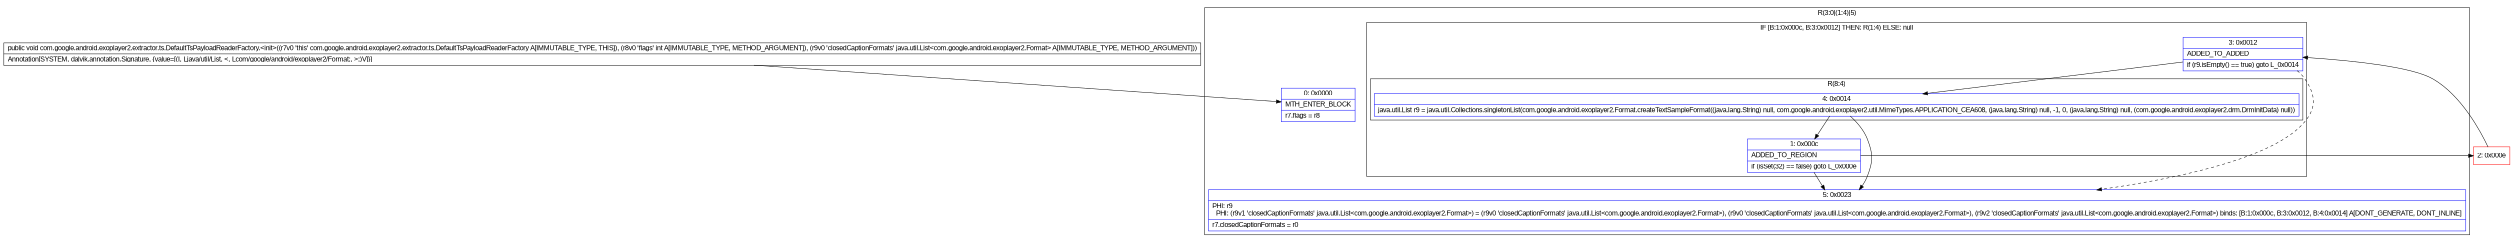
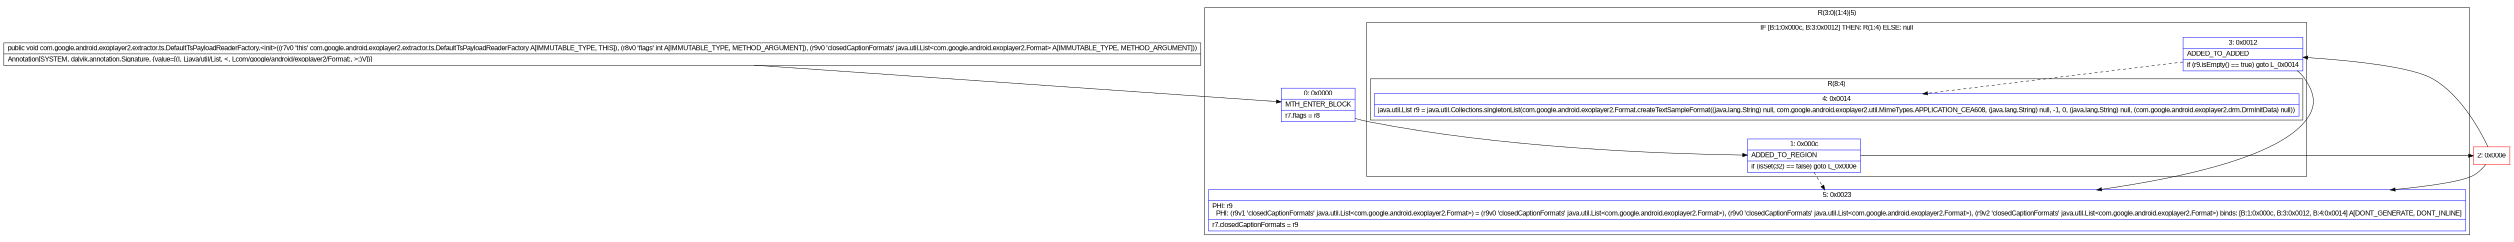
(2074, 75) -> (2074, 75)
(1824, 125) -> (1548, 146)
(1871, 149) -> (2443, 183)
(2236, 160) -> (2236, 160)
(1818, 179) -> (1818, 179)
(1255, 225) -> (1255, 225)
